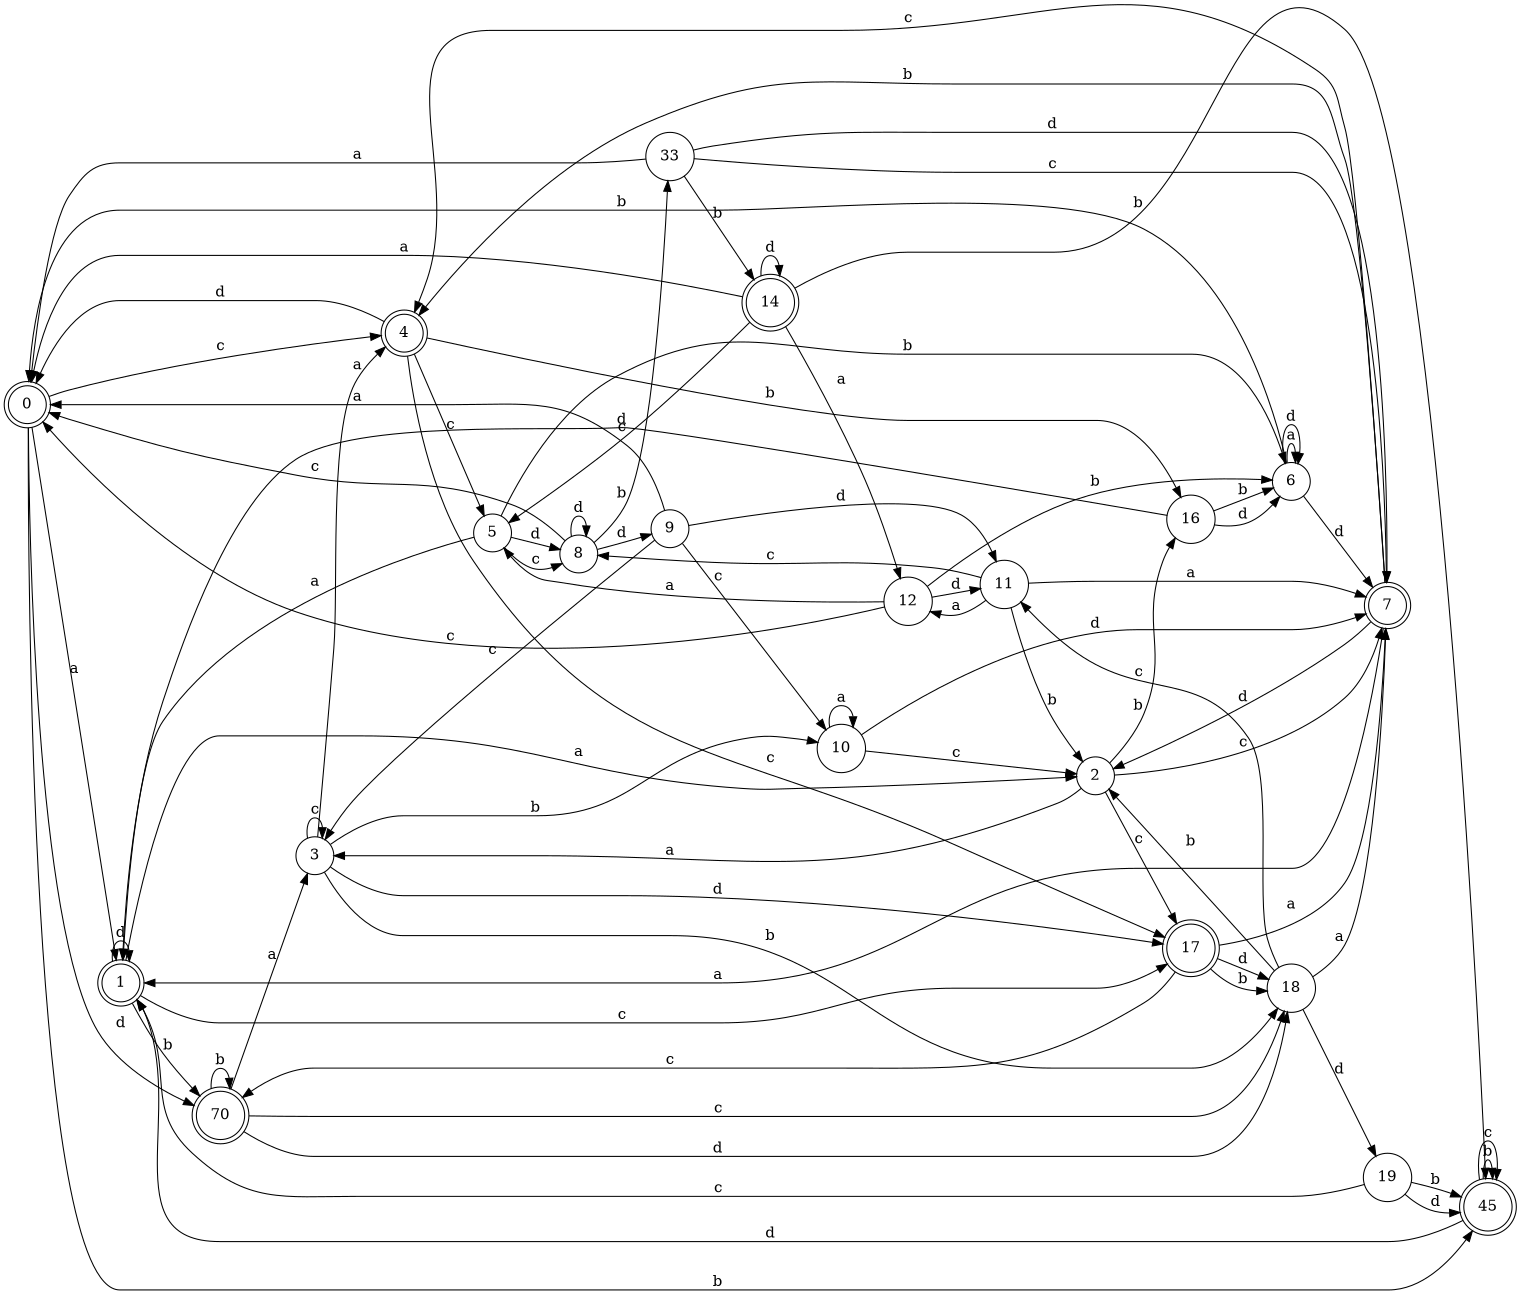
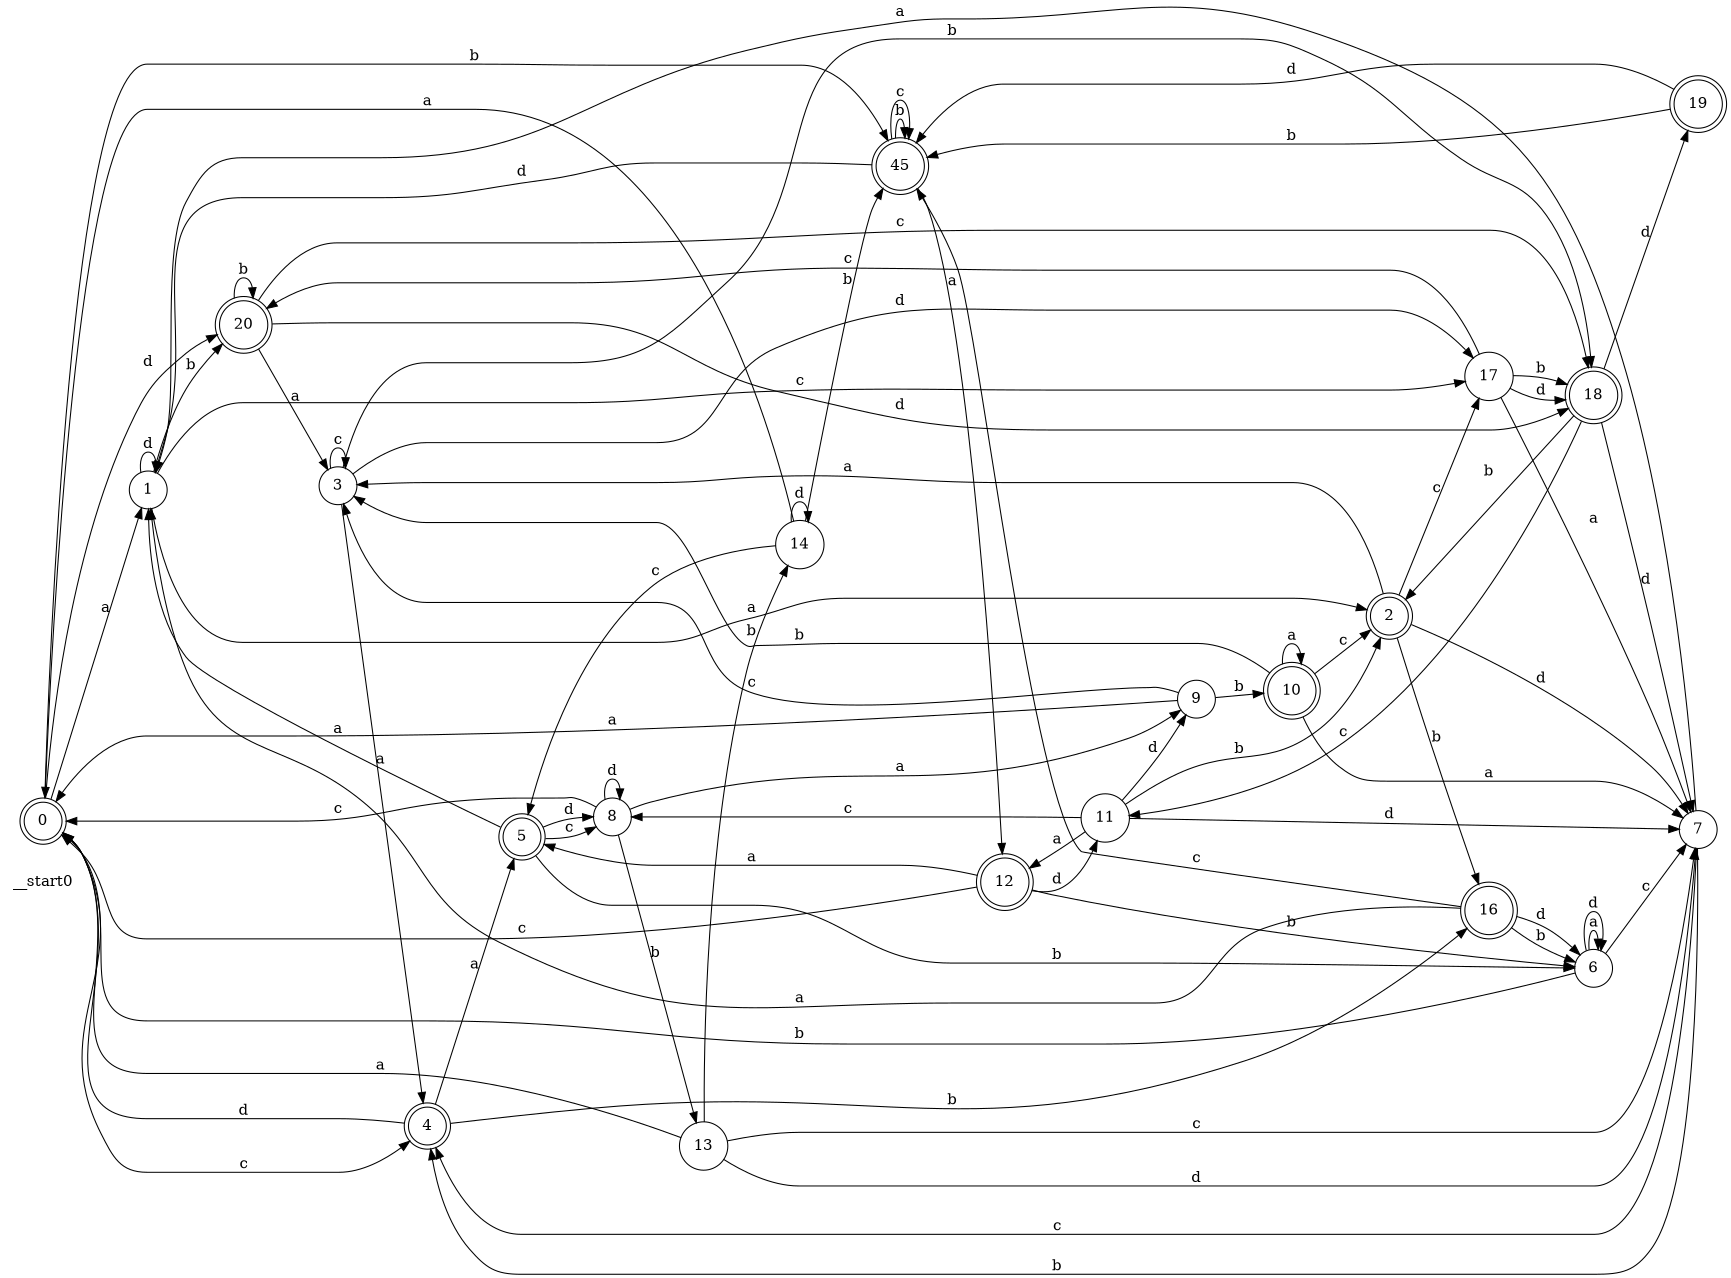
(670, 157) -> (704, 1146)
(770, 303) -> (800, 545)
(622, 420) -> (800, 998)
(451, 425) -> (475, 965)
(849, 444) -> (977, 513)
(849, 505) -> (1153, 764)
(1191, 519) -> (1489, 911)
(1339, 532) -> (1646, 887)
(493, 533) -> (522, 837)
(622, 533) -> (900, 767)
(1191, 573) -> (1389, 814)
(718, 577) -> (1240, 687)
(908, 601) -> (1005, 882)
(1388, 605) -> (1698, 830)
(1096, 624) -> (1489, 773)
(1252, 702) -> none
none -> (1042, 739)
(1243, 743) -> (1541, 679)
(688, 744) -> none
(841, 748) -> (1292, 691)
(1096, 776) -> (1389, 616)
(574, 812) -> (785, 645)
none -> (43, 882)
(1339, 937) -> (1646, 580)
(1191, 948) -> (1489, 376)
(121, 983) -> (148, 490)
(1291, 988) -> (1594, 395)
(221, 1115) -> (244, 325)
(1388, 1177) -> (1698, 104)
(695, 1196) -> none
